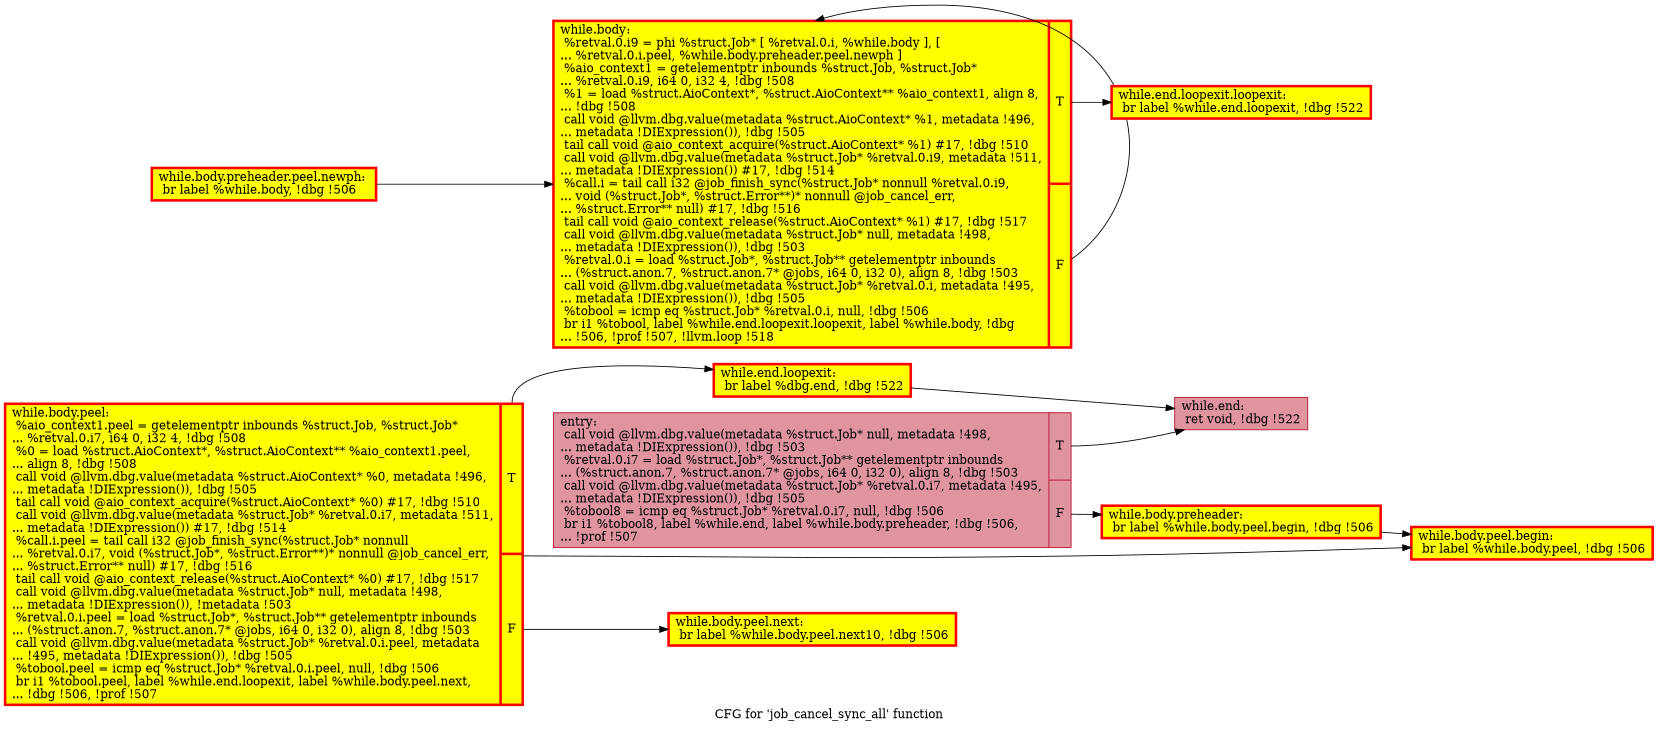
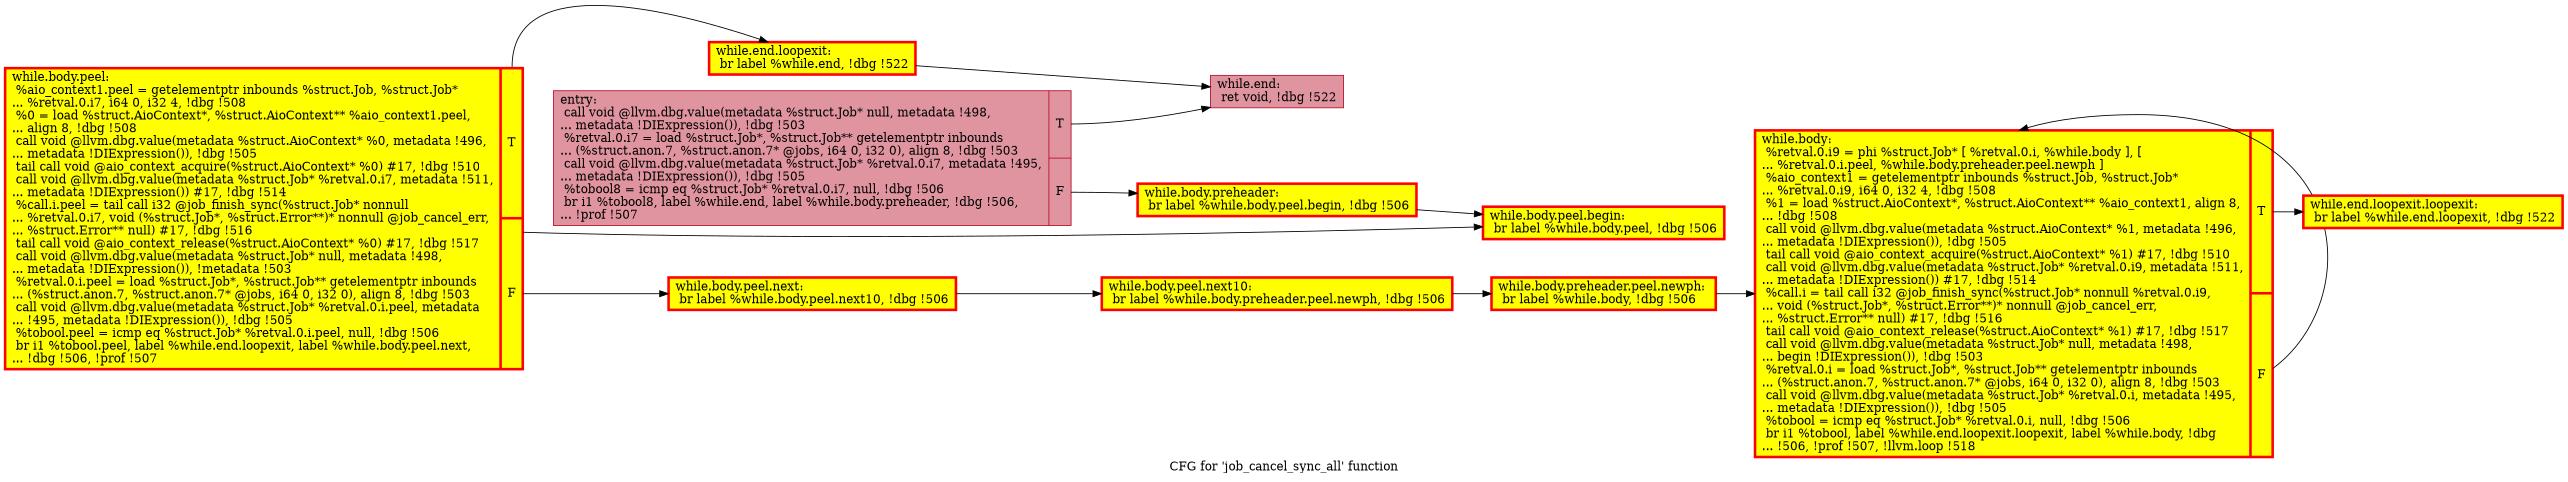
(683, 248) -> (1873, 357)
none -> (1277, 294)
(812, 386) -> (812, 64)
